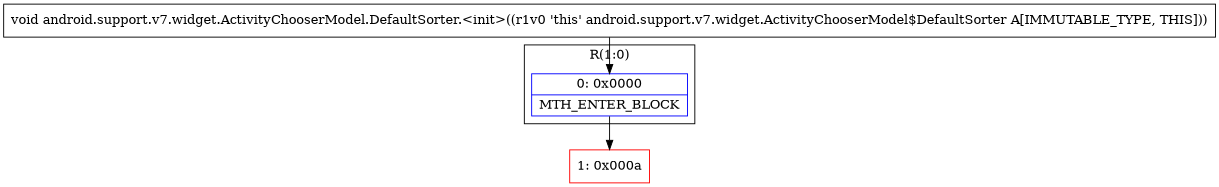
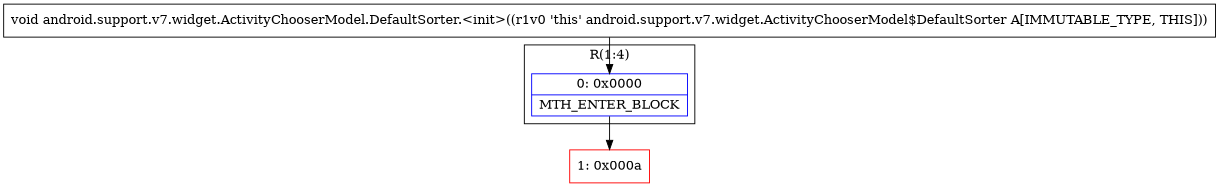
(610, 55) -> (610, 55)
